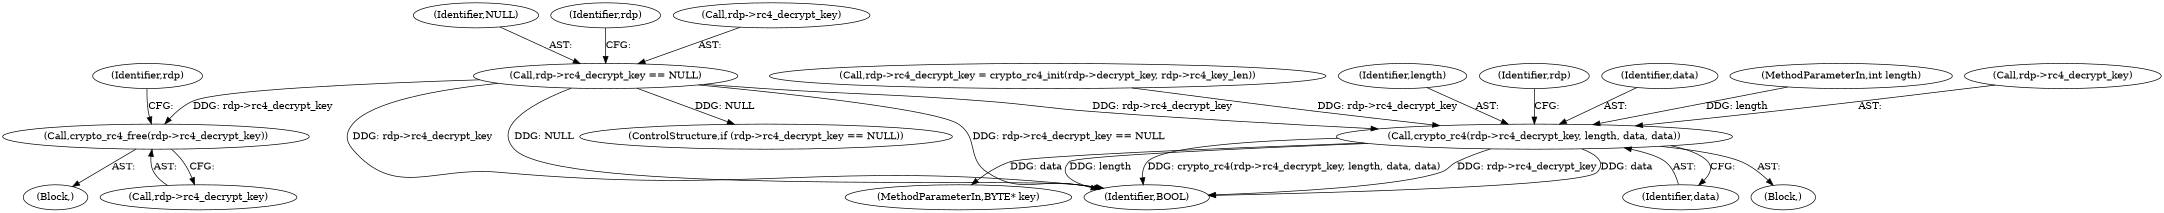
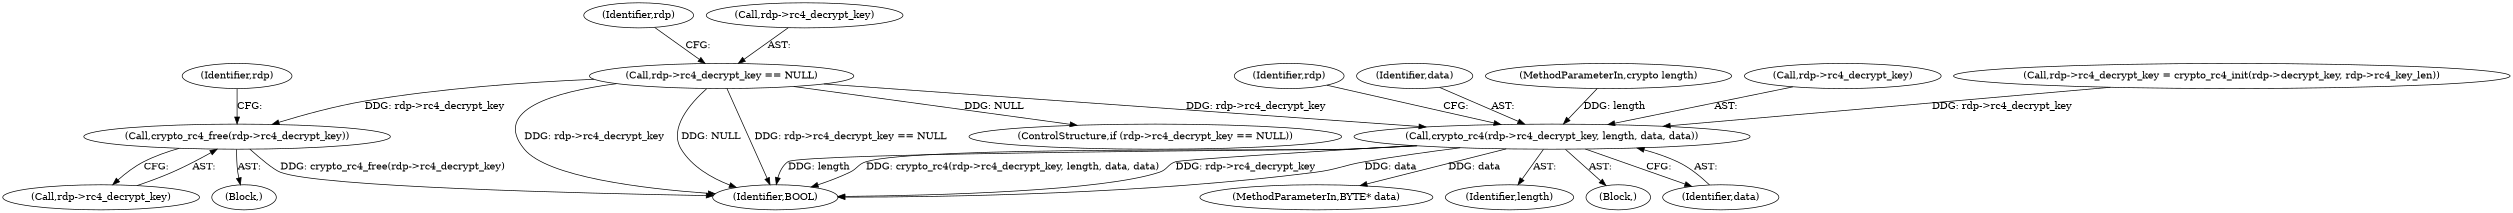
(476, 15) -> none
(1841, 76) -> (1608, 76)
(1464, 104) -> (1533, 164)
none -> (474, 189)
(958, 197) -> (1316, 197)
